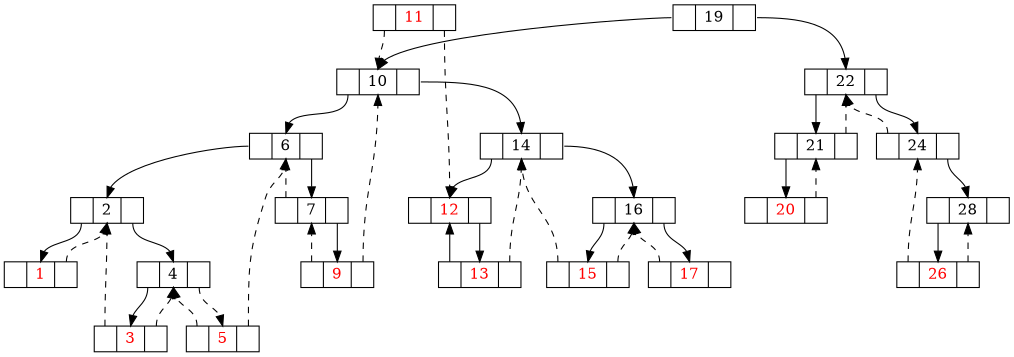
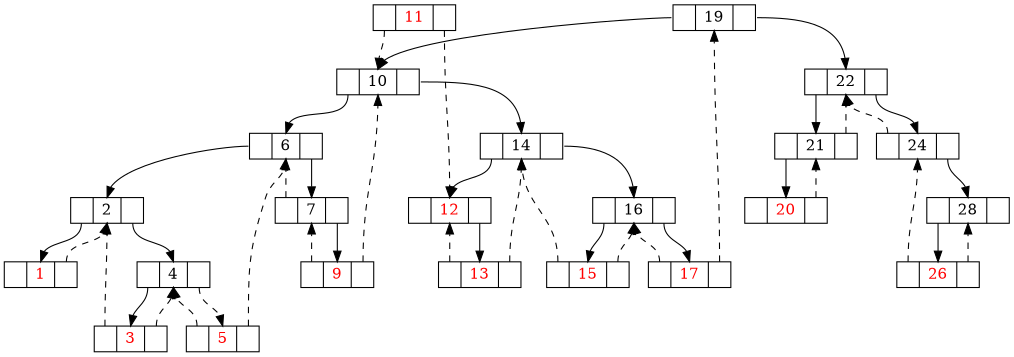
none -> (717, 152)
(450, 248) -> (450, 248)
